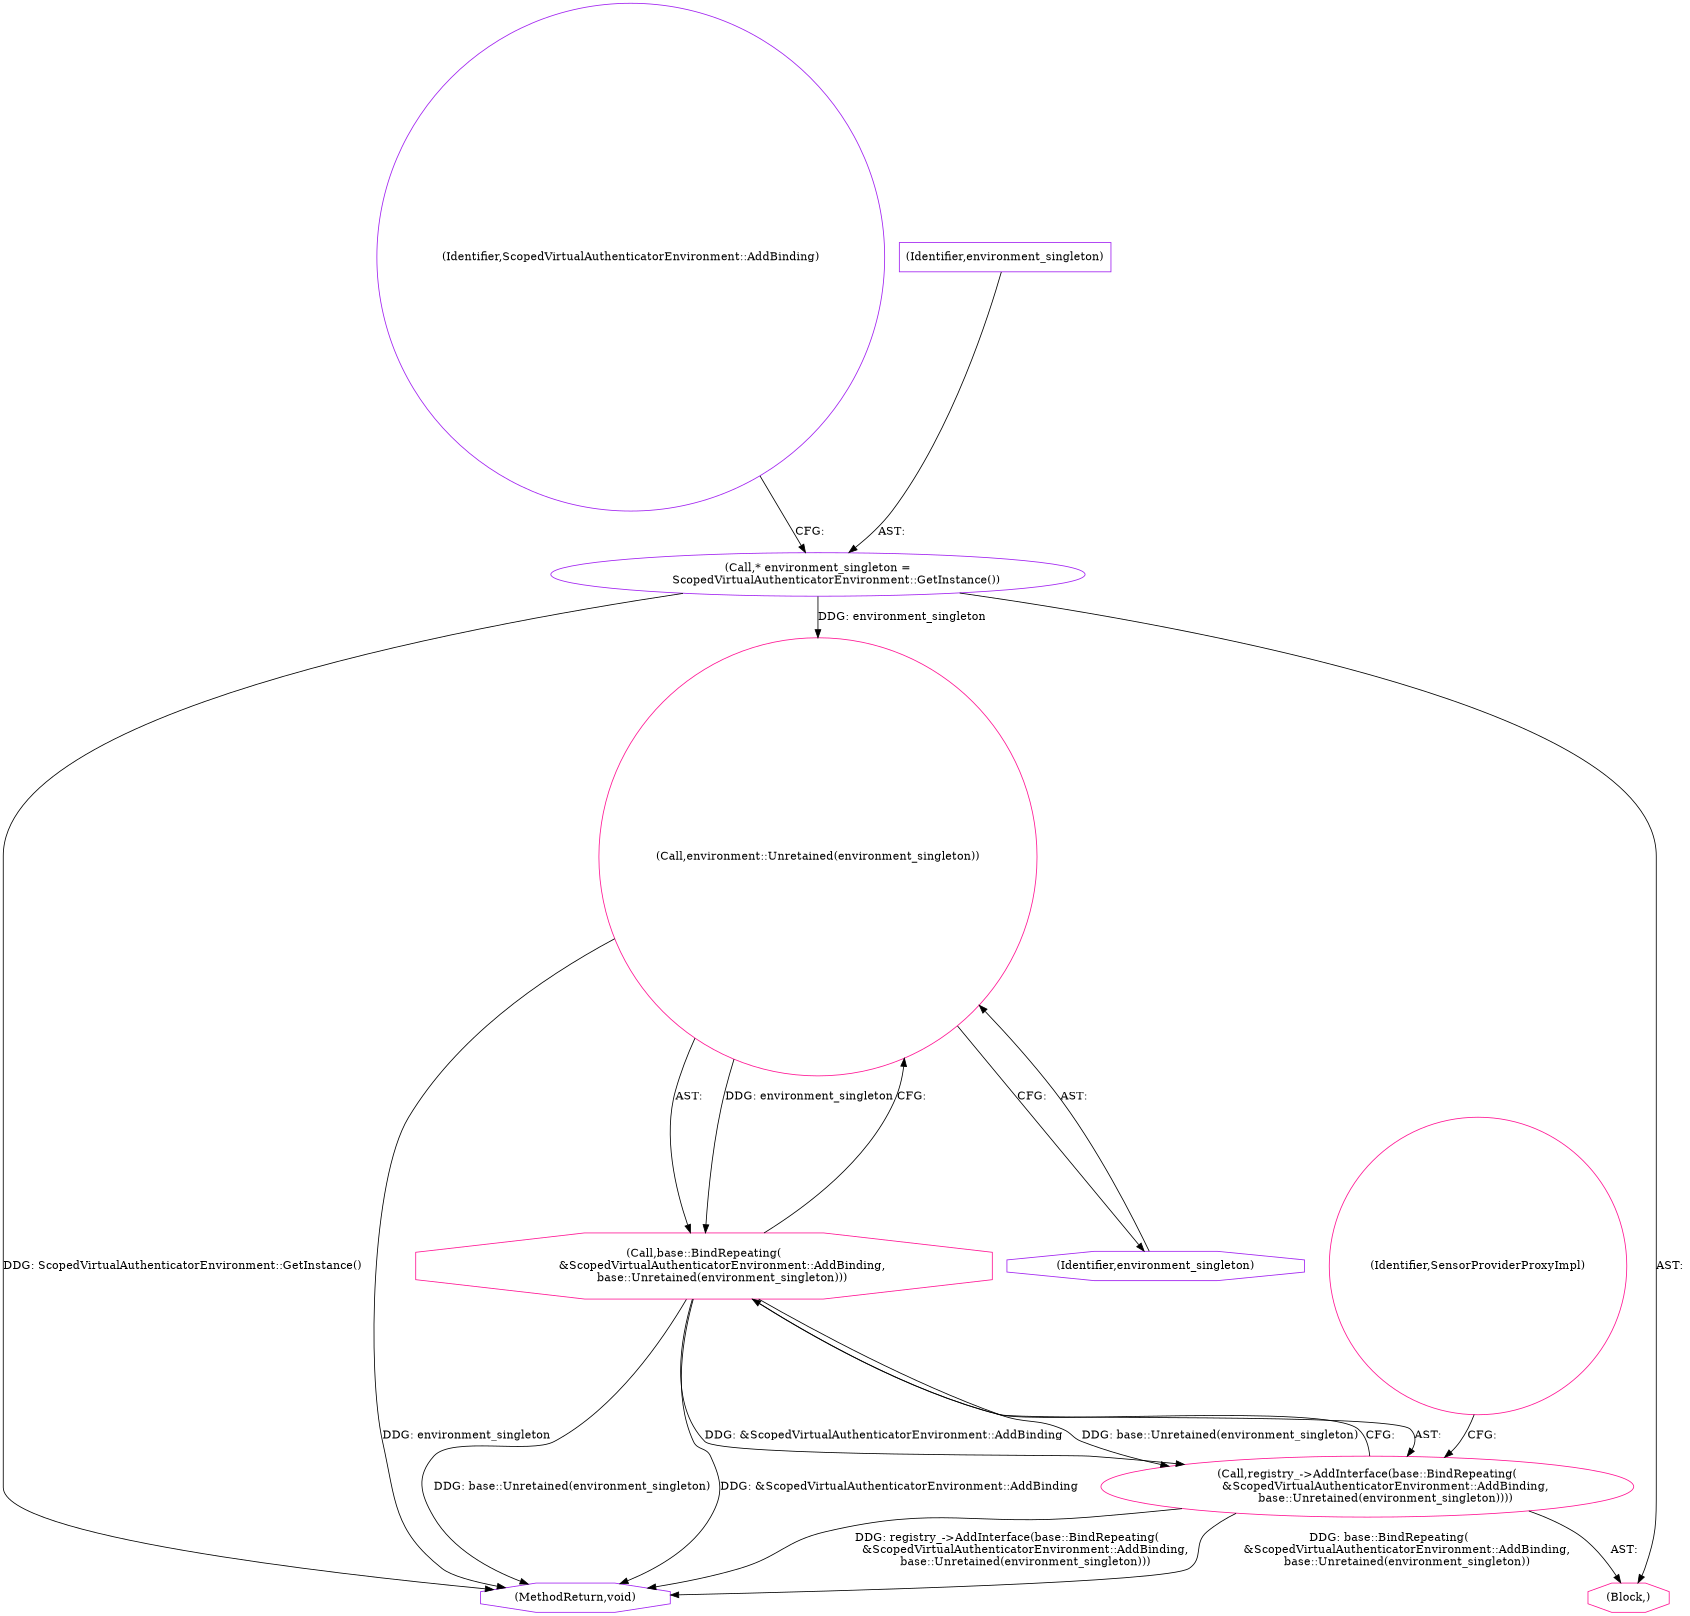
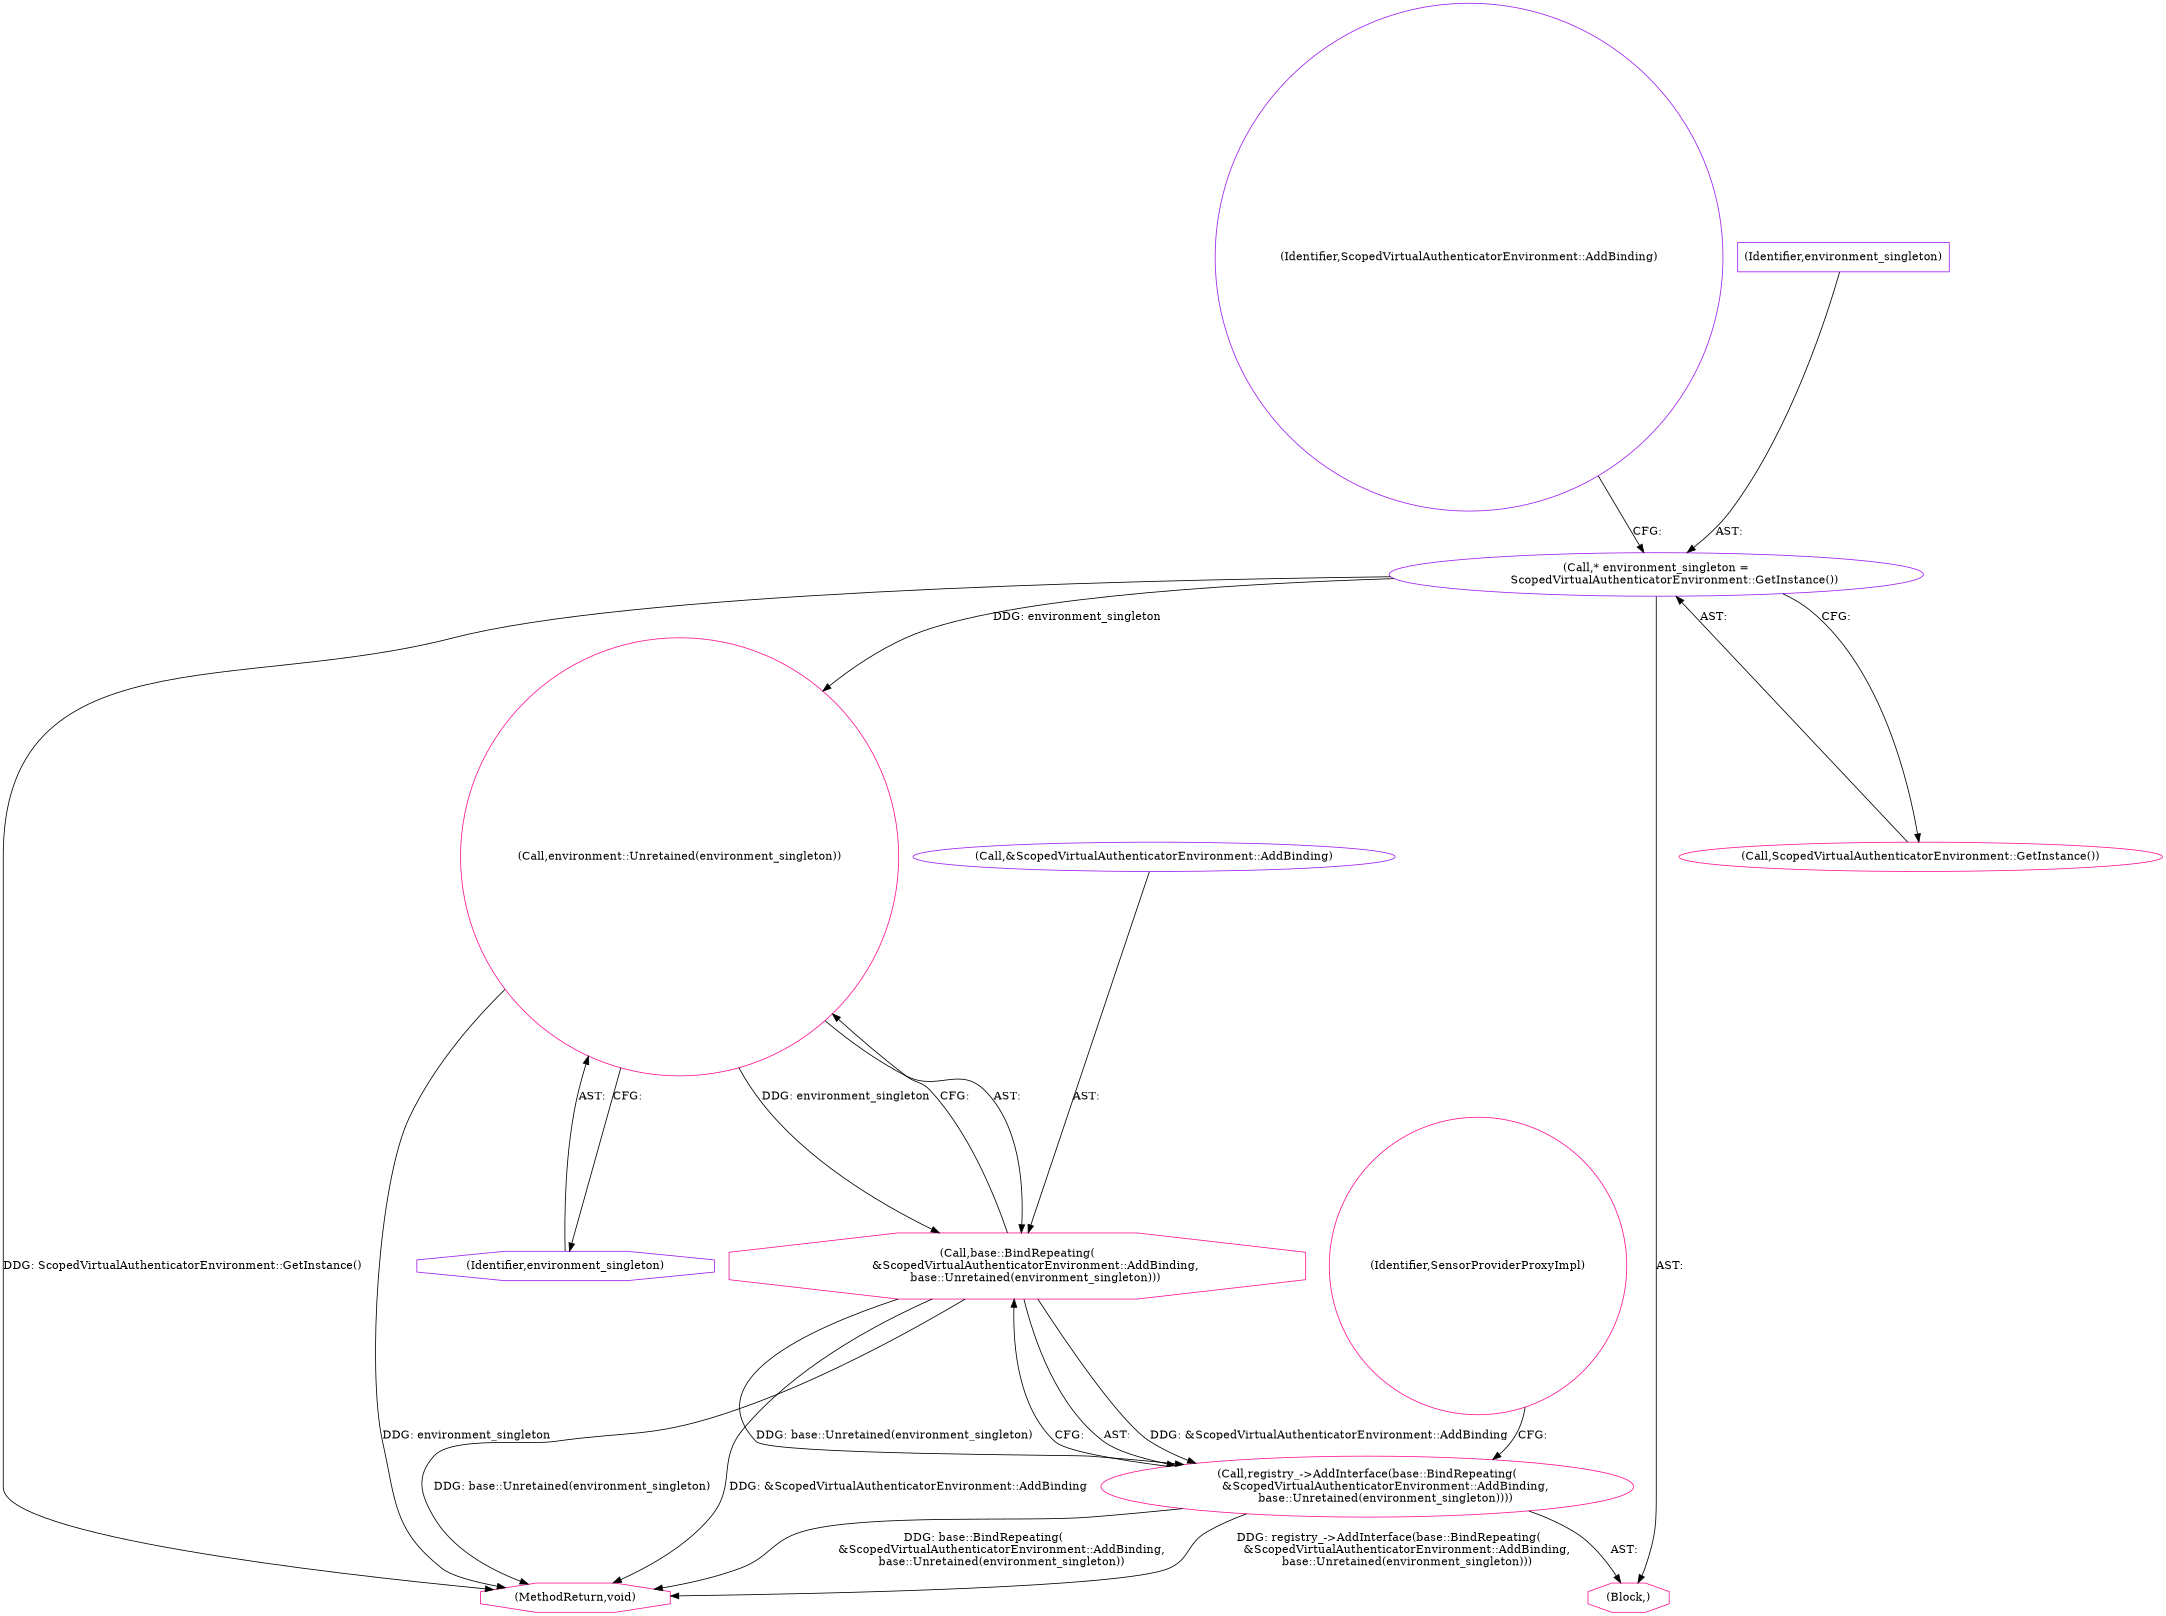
none -> (1154, 857)
none -> (1921, 857)
(575, 1598) -> (575, 1598)
